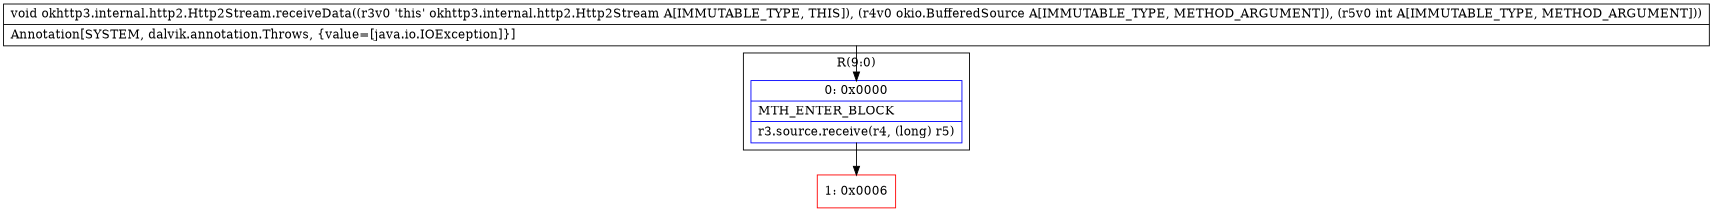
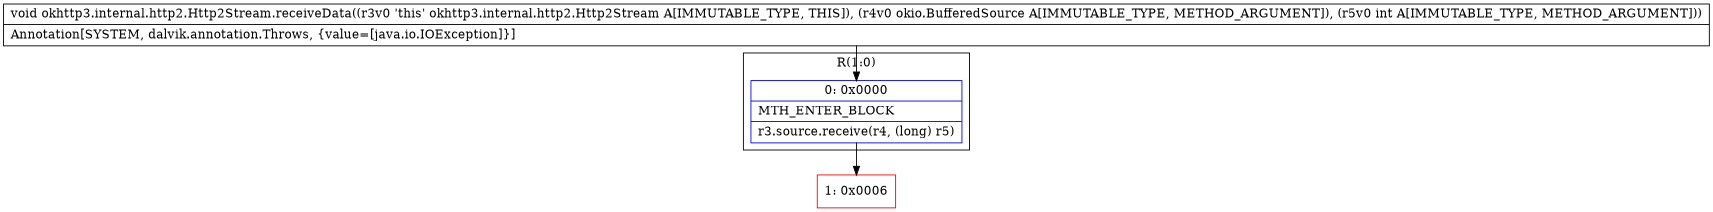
(856, 63) -> (856, 63)
